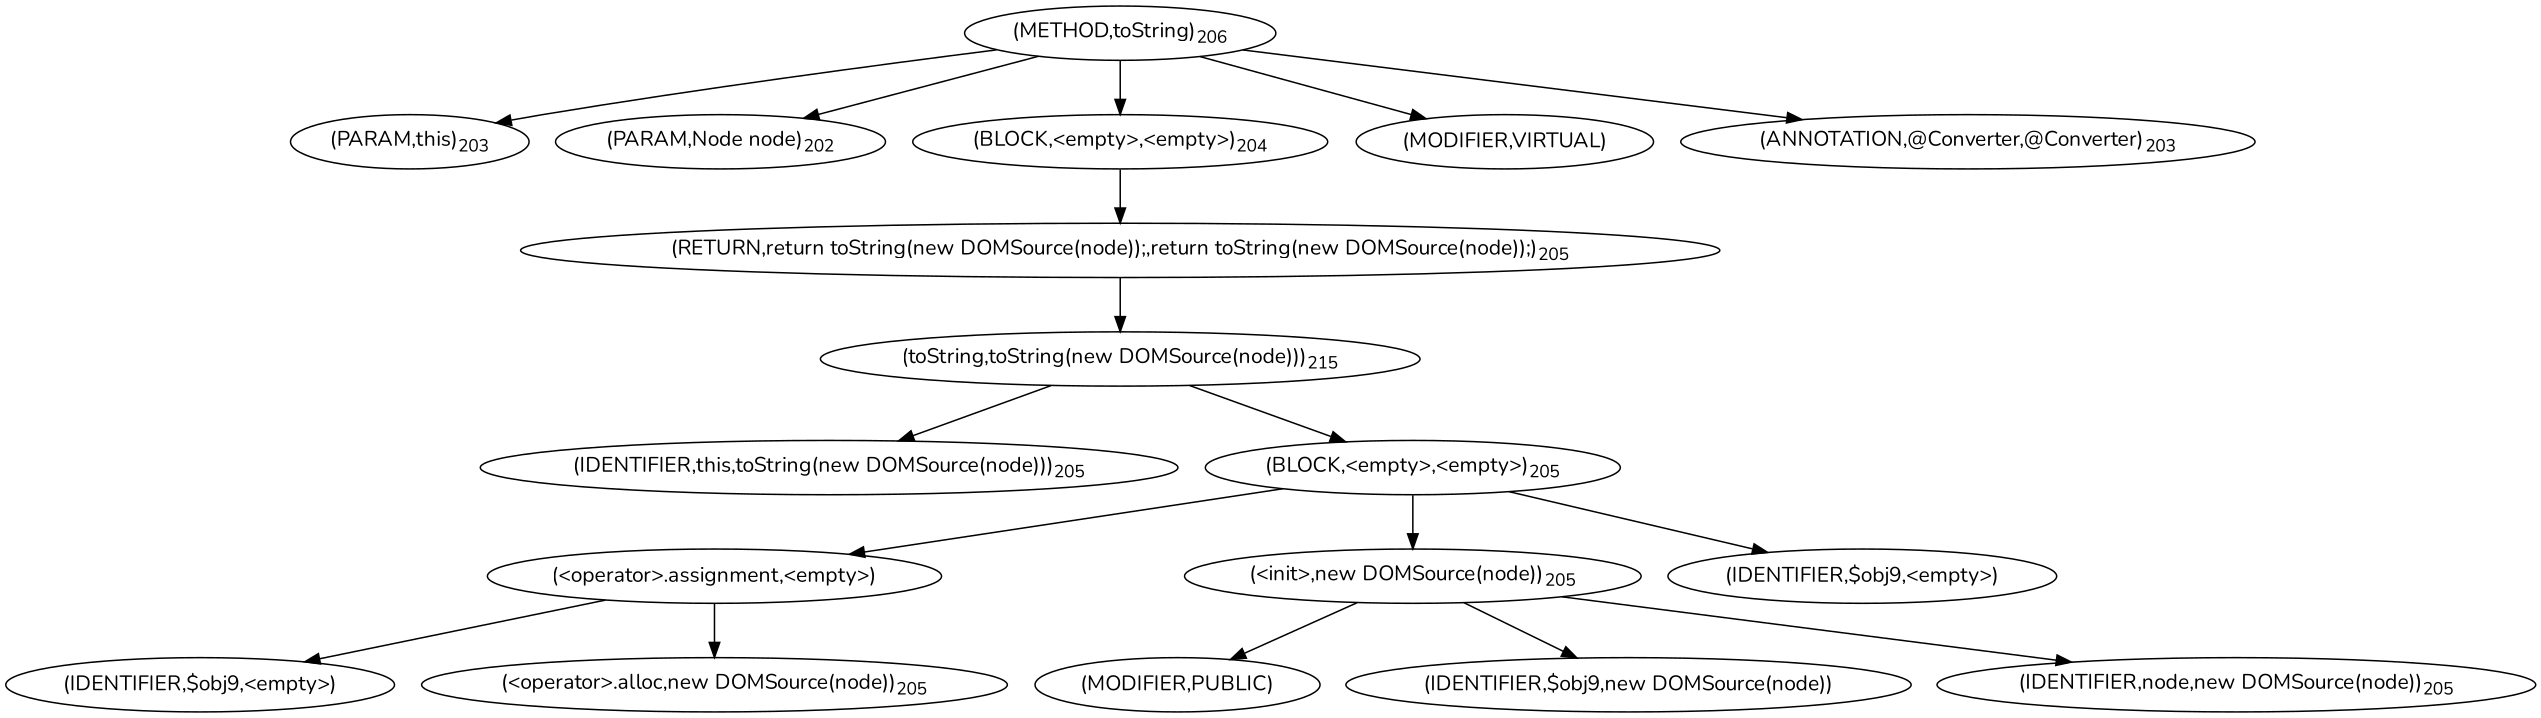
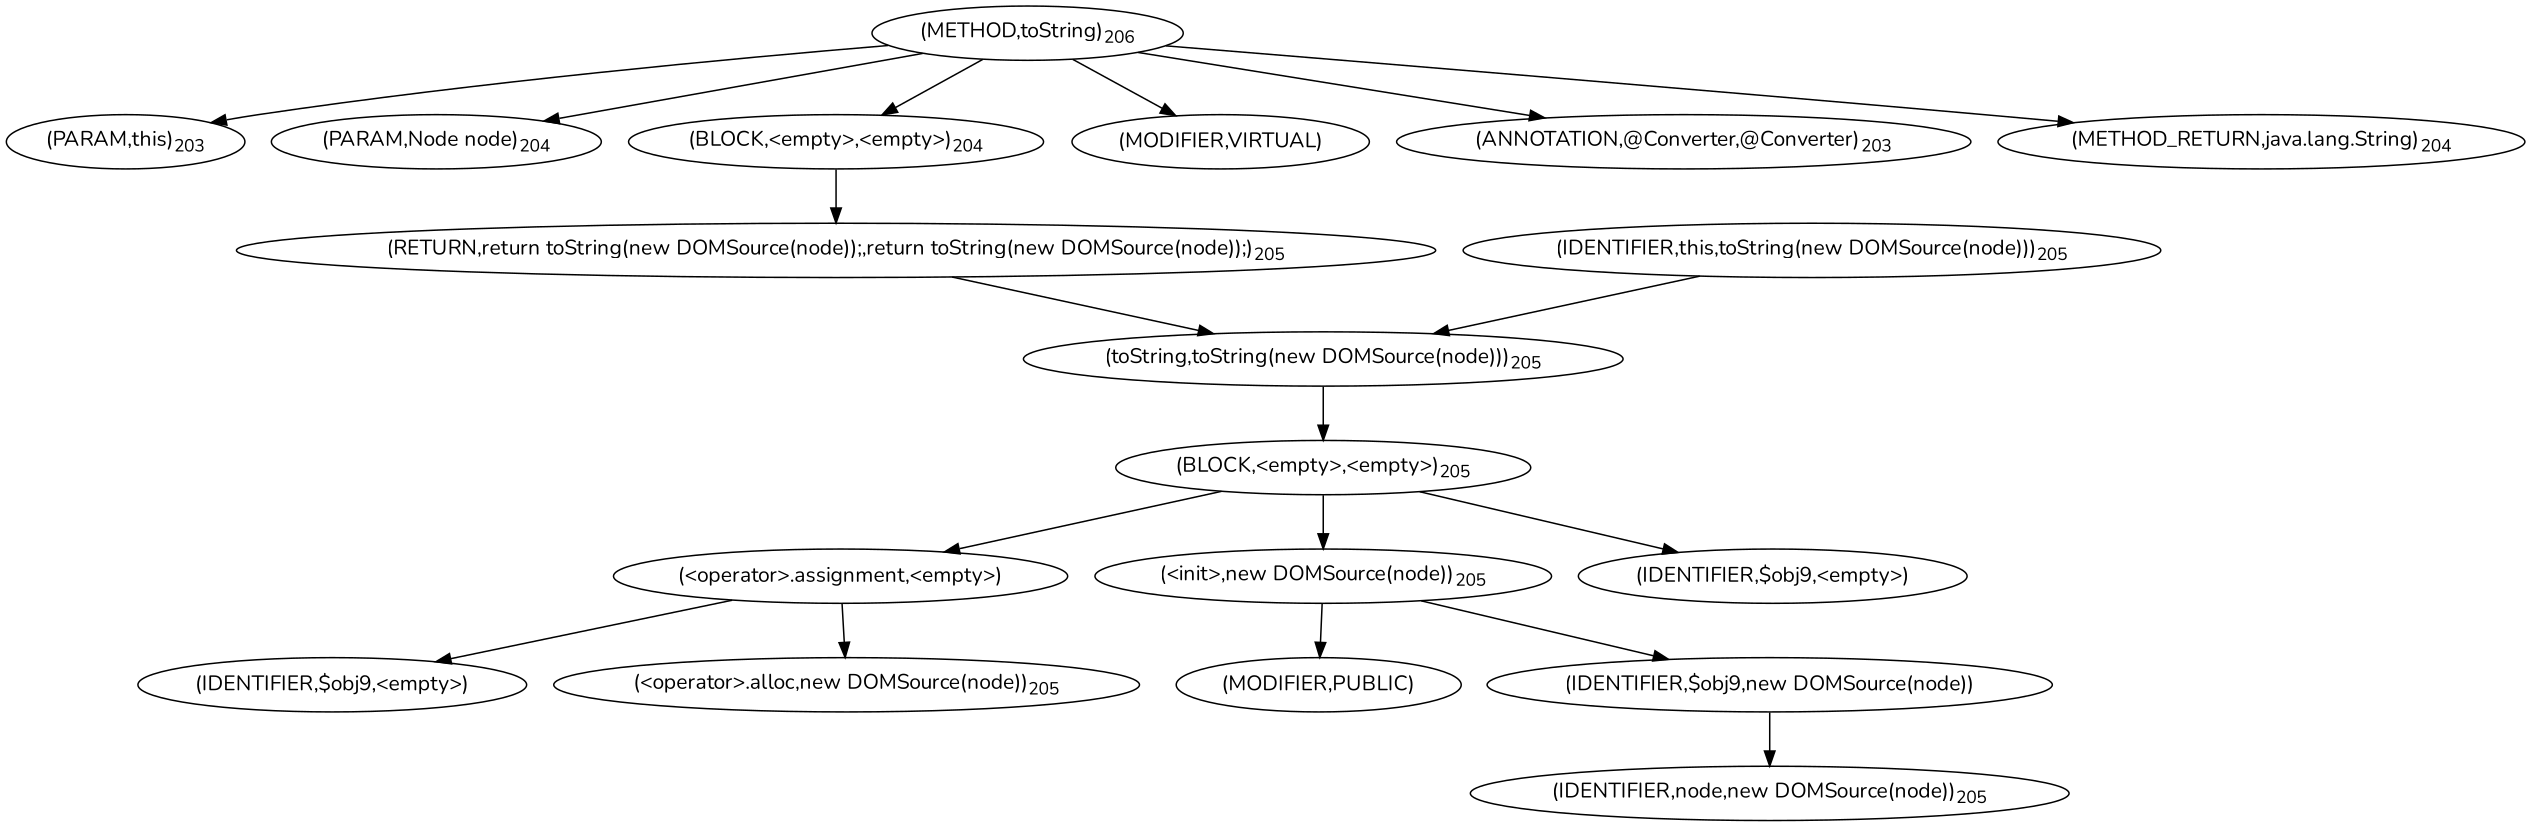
(819, 140) -> (535, 140)
none -> (2261, 142)
(1323, 357) -> (1526, 357)
(982, 411) -> (1574, 303)
(1809, 628) -> (1770, 732)
